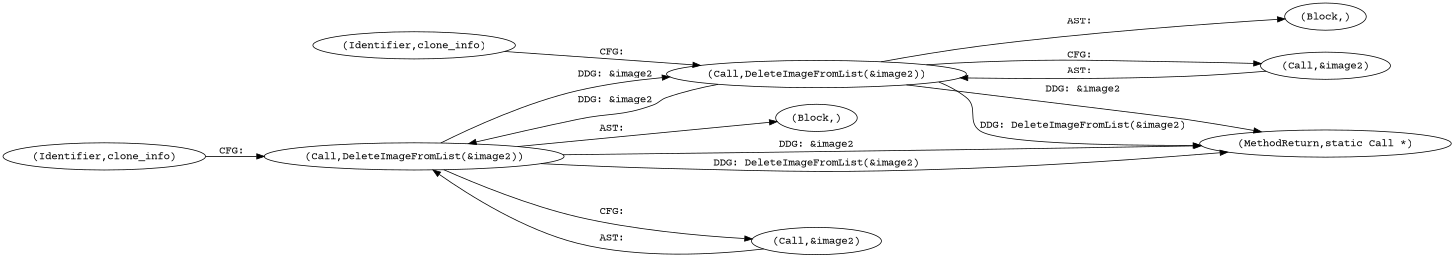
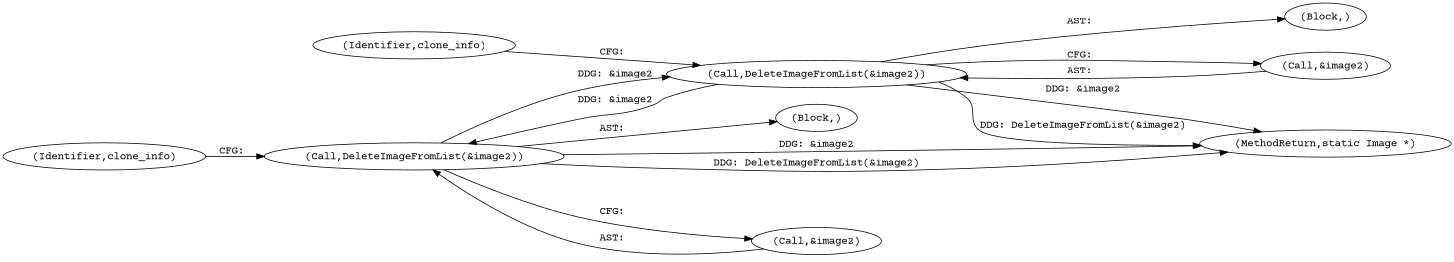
(1325, 144) -> (1325, 144)
